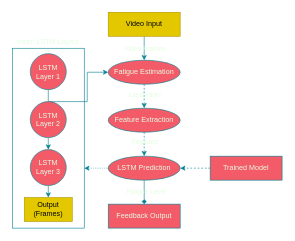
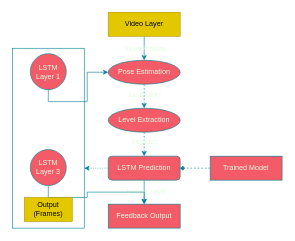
(144, 24) -> (144, 24)
(48, 42) -> none
(144, 72) -> (144, 72)
(48, 120) -> none
(144, 120) -> (144, 120)
(48, 143) -> none
(144, 168) -> (144, 168)
(185, 168) -> (186, 168)
(144, 189) -> (144, 189)
(48, 192) -> (82, 198)
